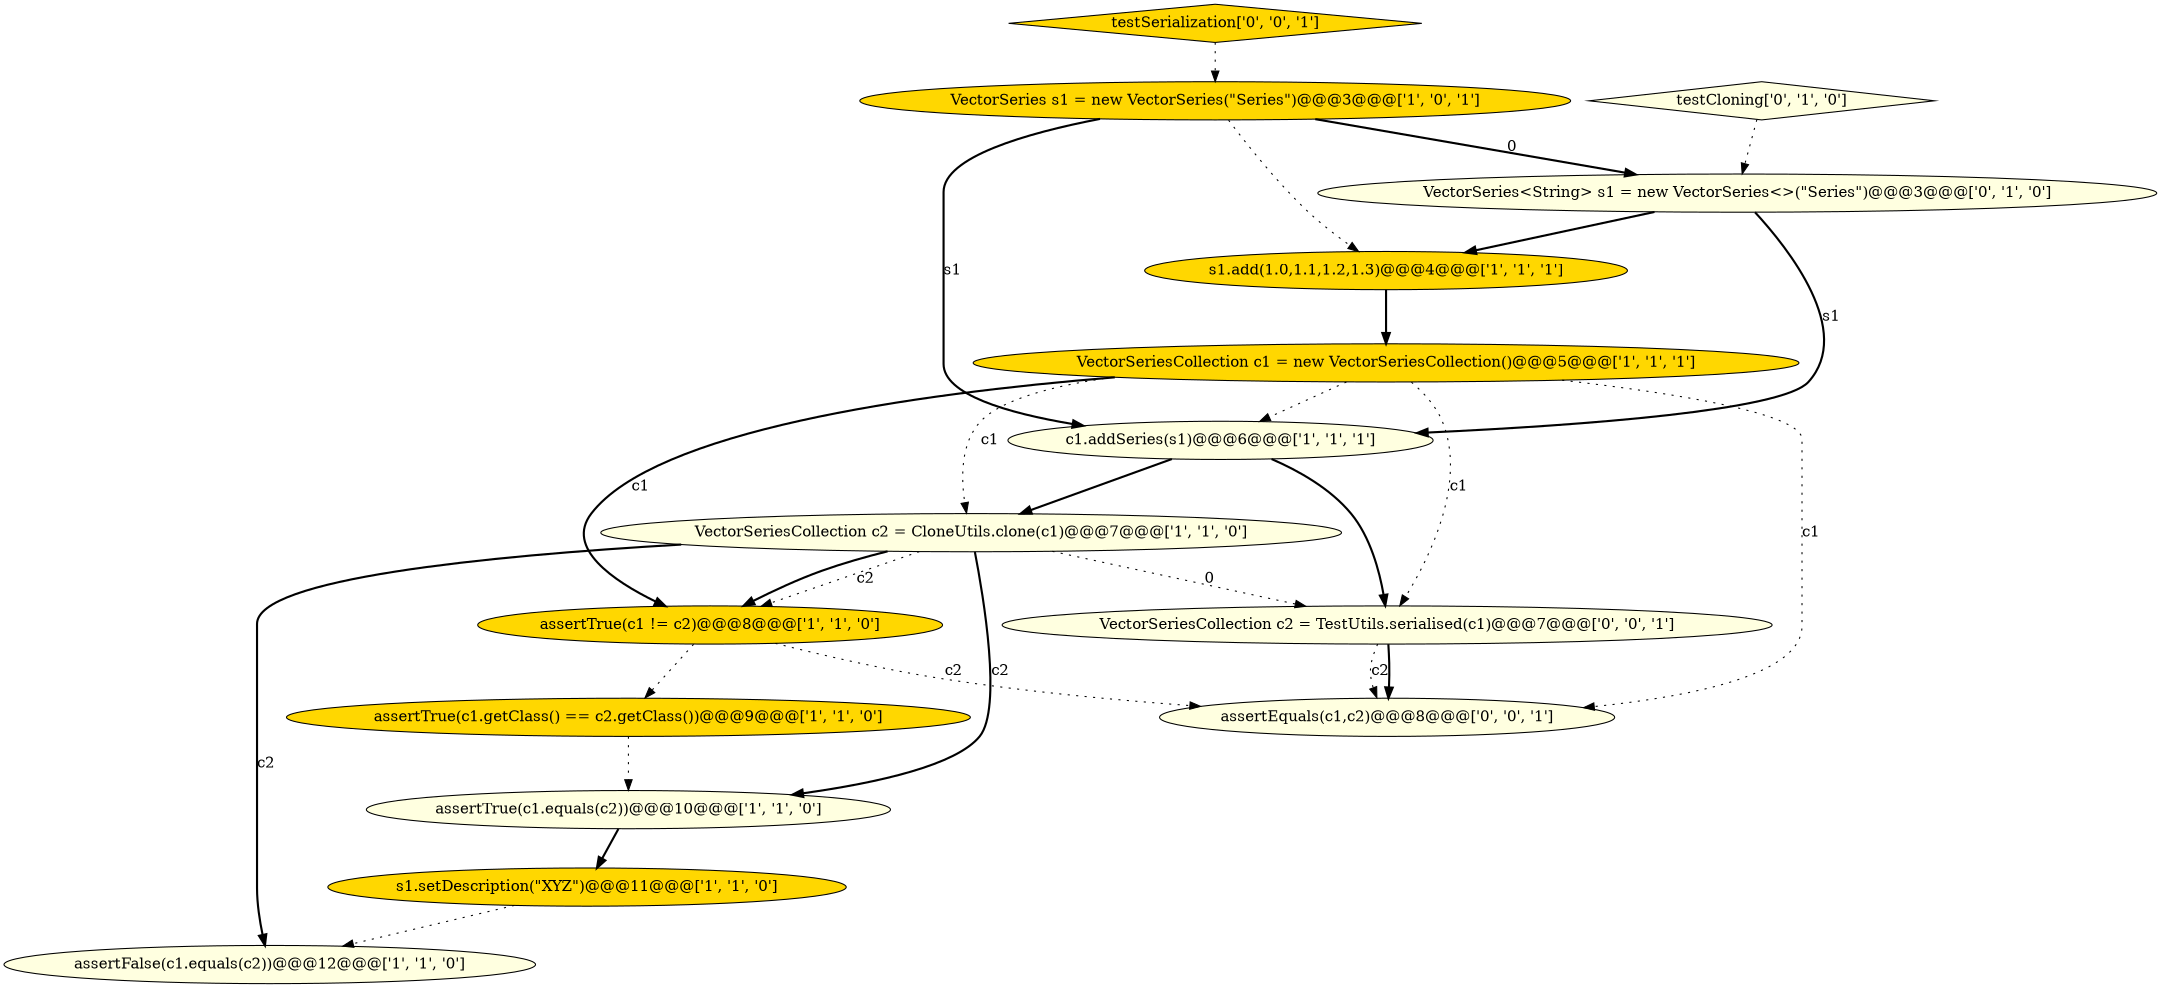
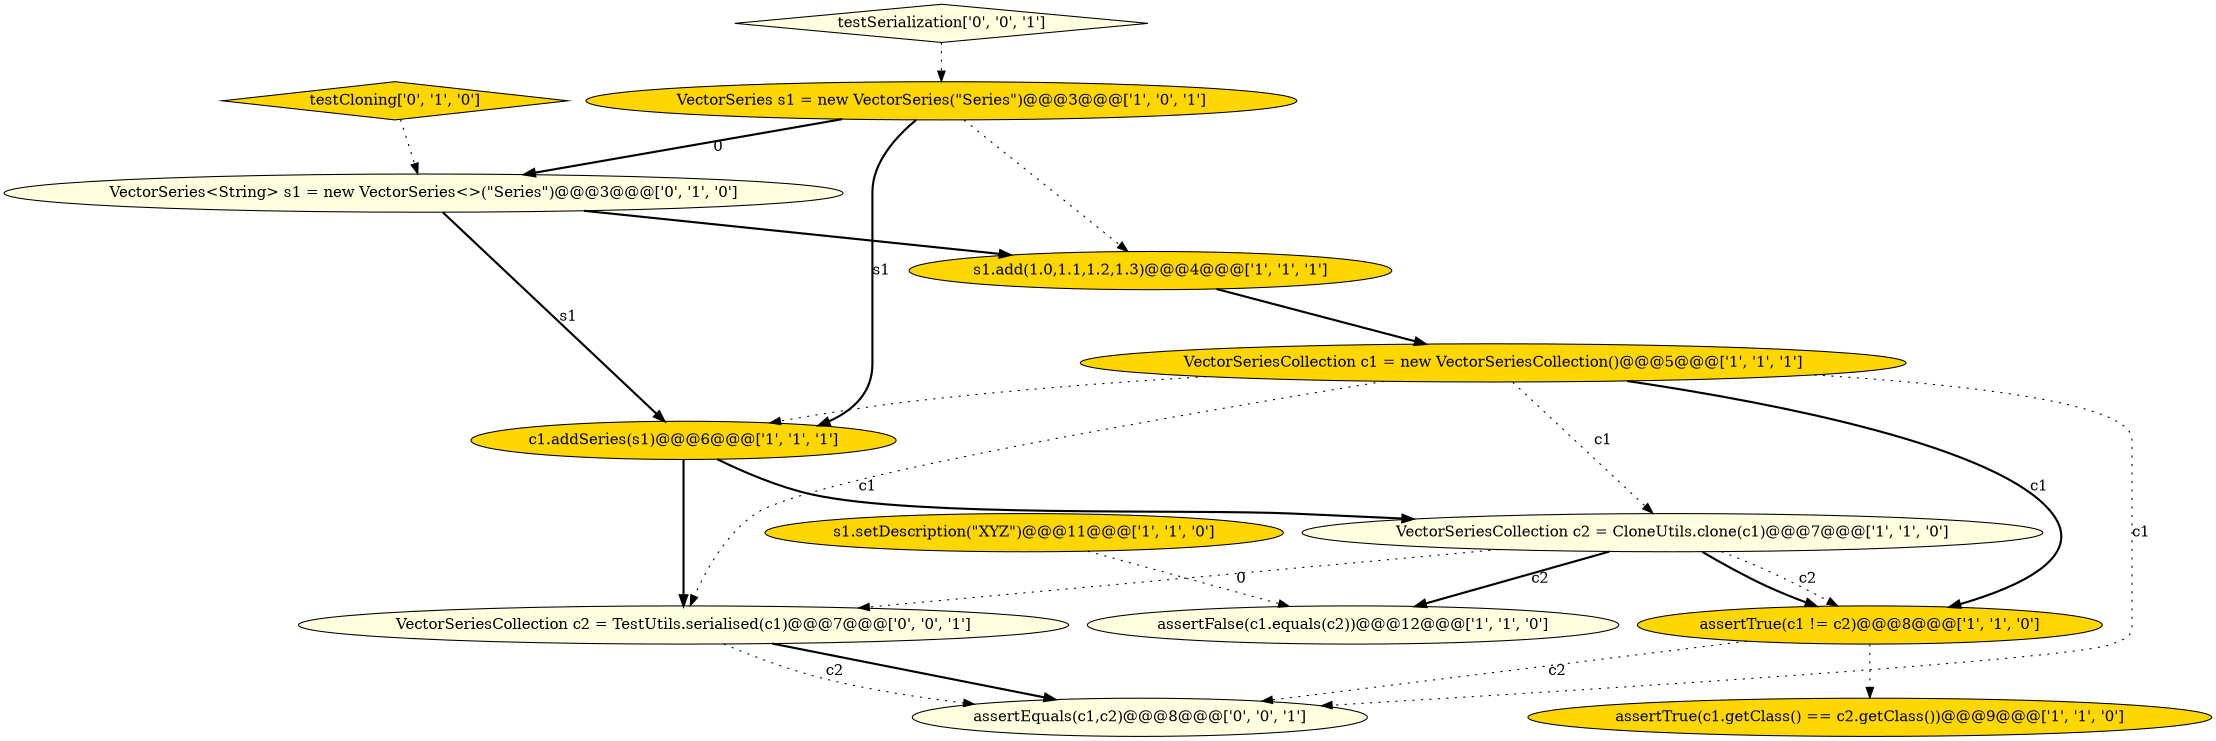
(1215, 23) -> (941, 23)
(1762, 101) -> (395, 101)
(1220, 440) -> (684, 440)
(628, 810) -> none
